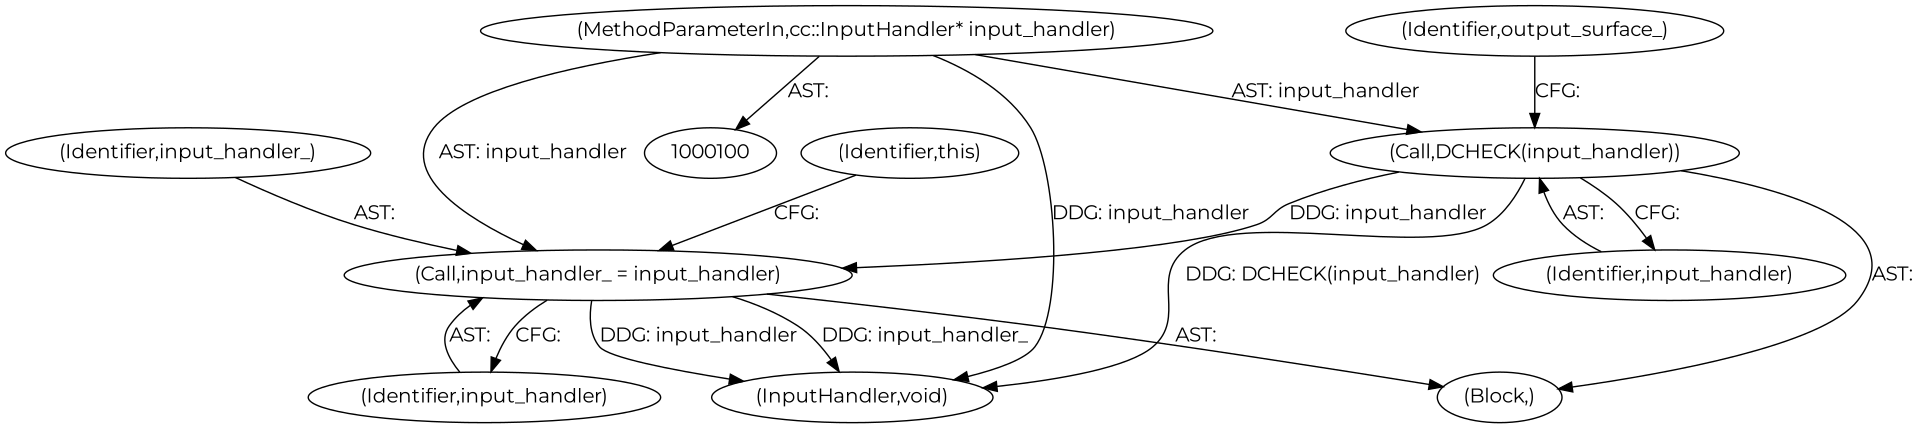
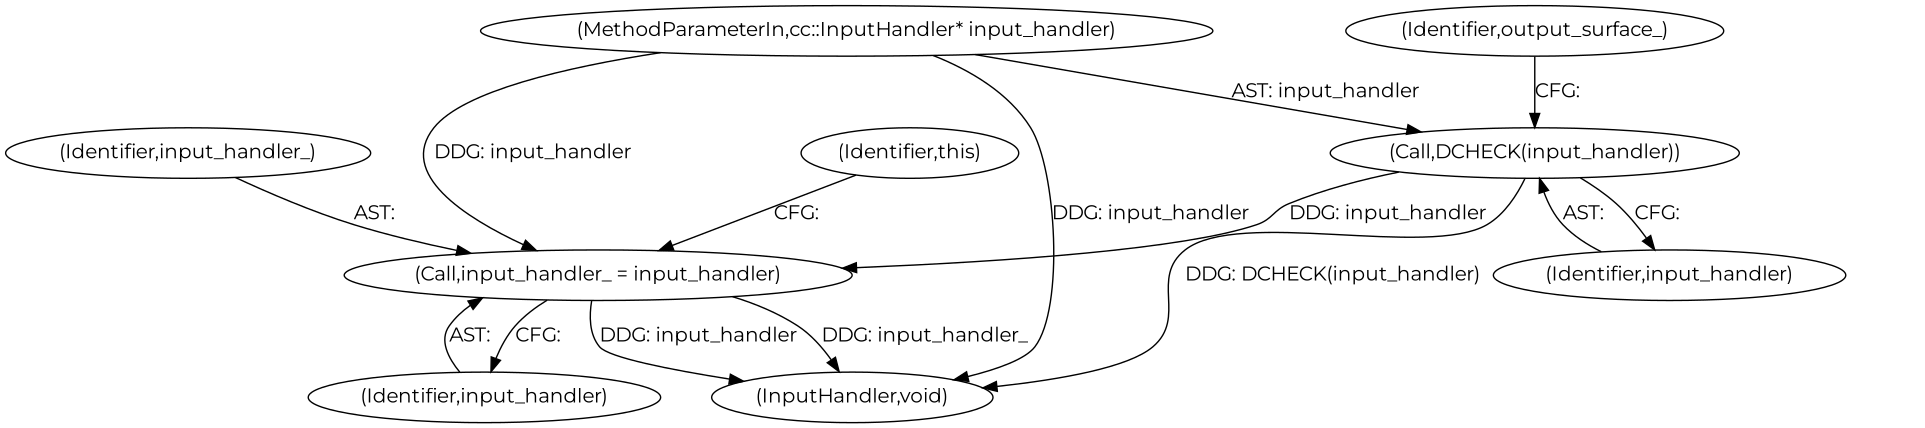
(533, 153) -> (533, 153)
(711, 153) -> none
(1500, 397) -> none
